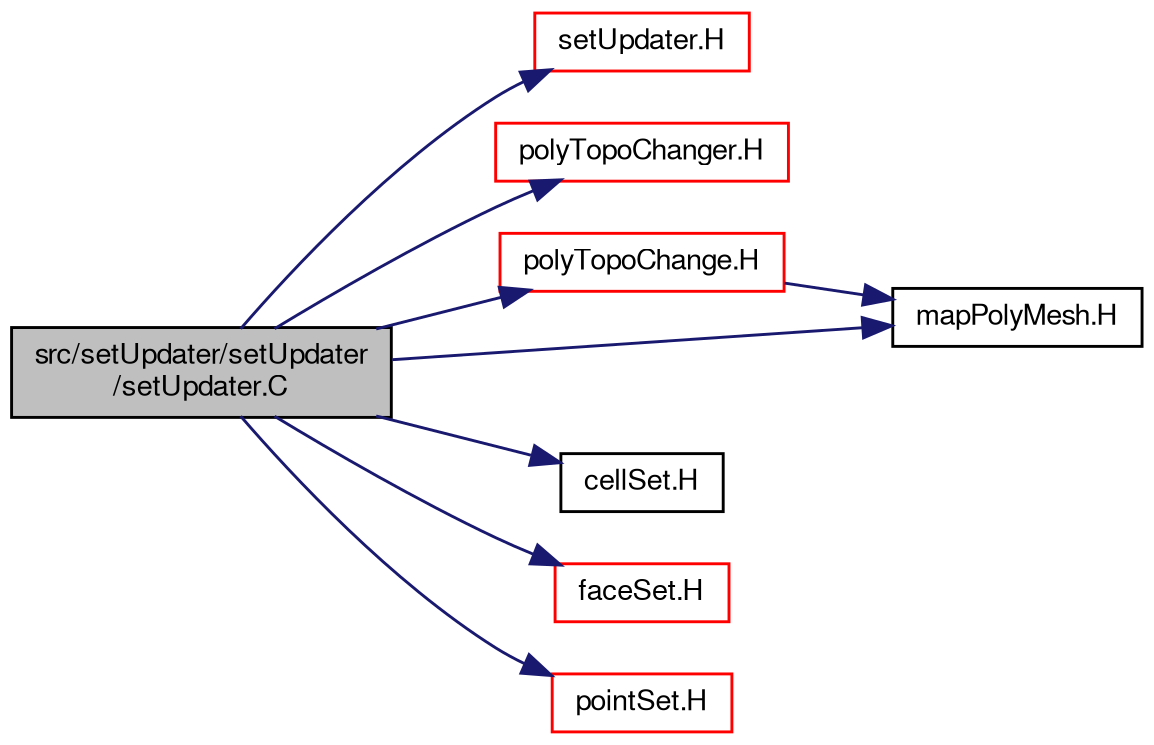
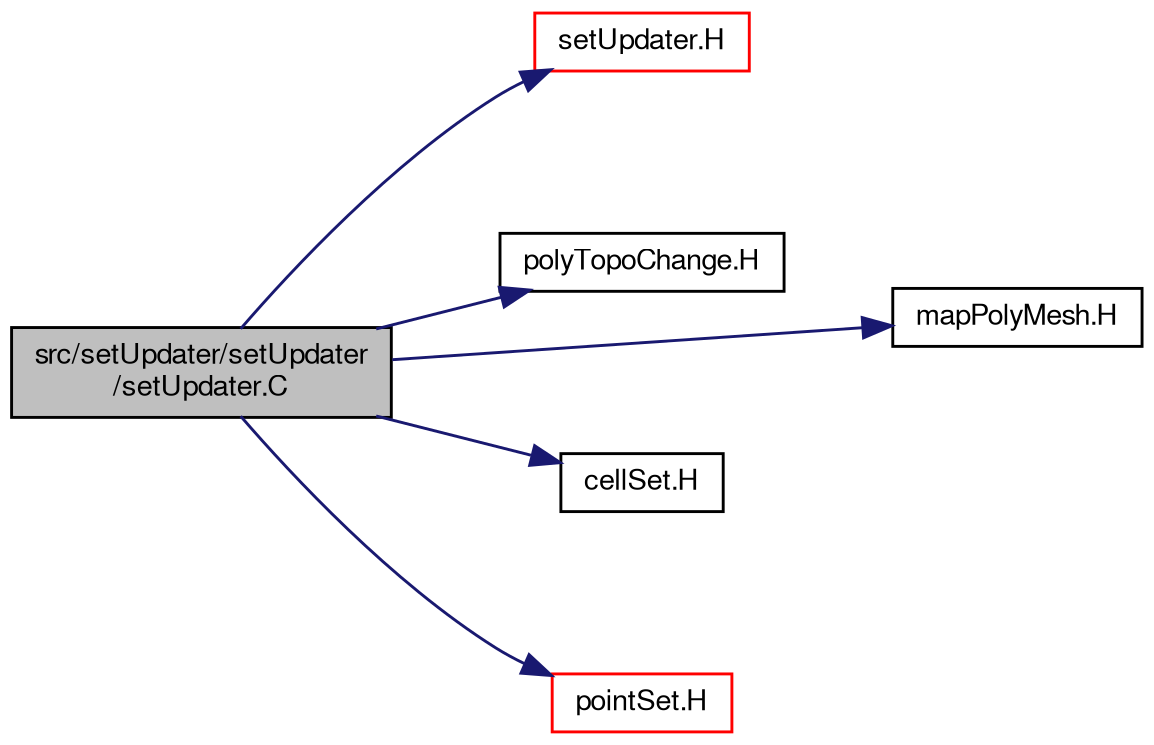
(642, 152) -> none
(642, 262) -> (642, 262)
(824, 289) -> none
(642, 593) -> none
